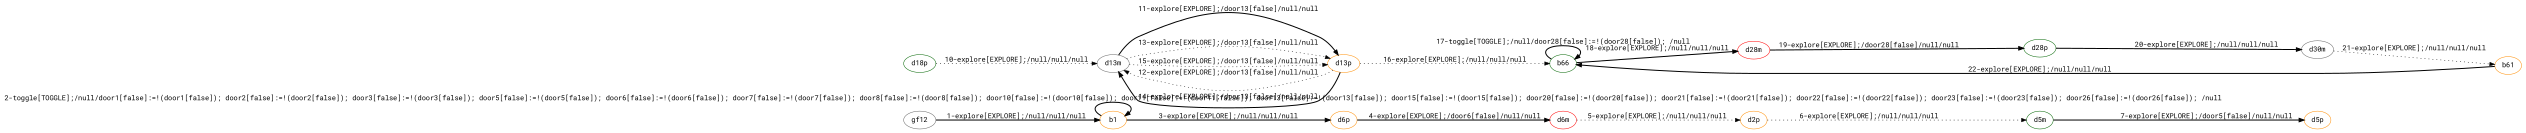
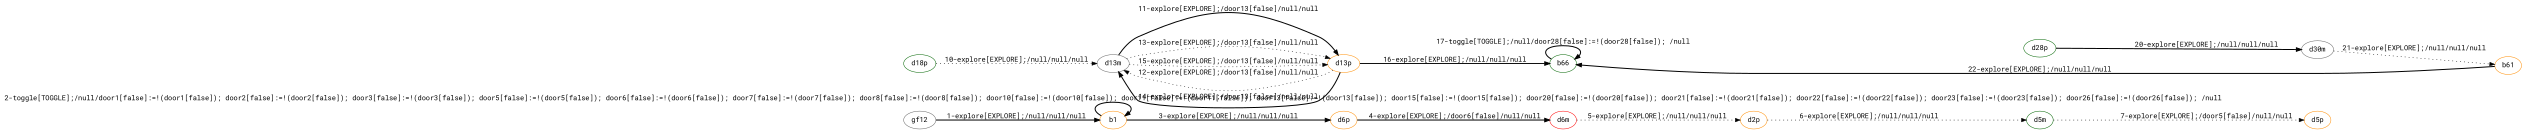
(1754, 50) -> none
(1452, 64) -> (1452, 64)
(2176, 120) -> (2176, 120)
